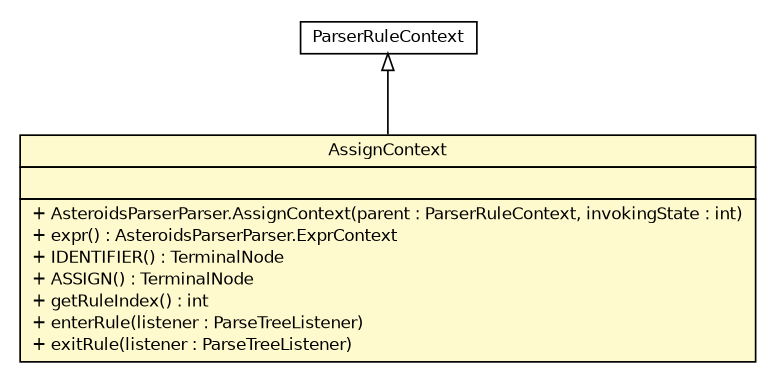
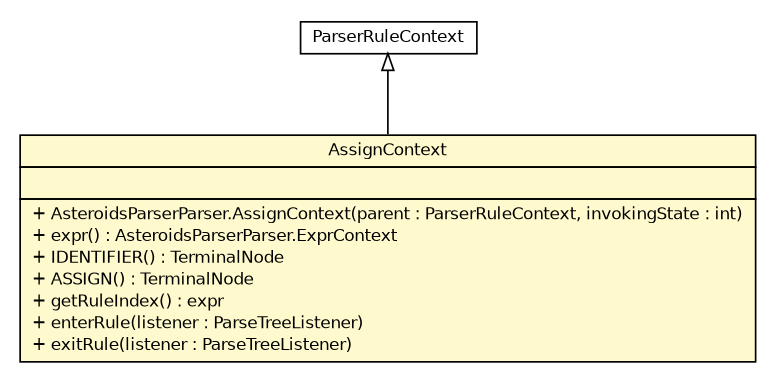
(121, 301) -> (128, 301)
